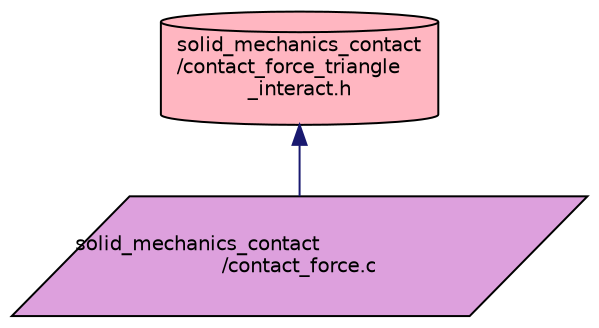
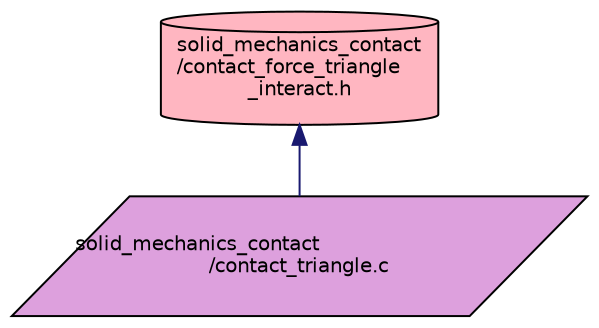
(300, 256) -> (300, 256)
